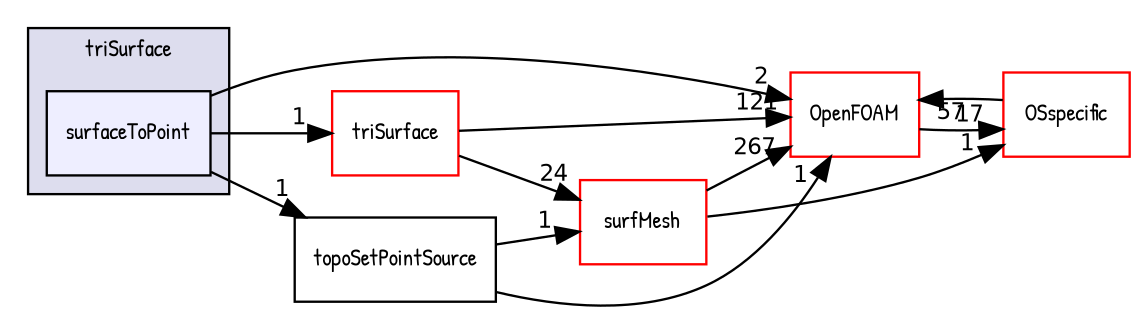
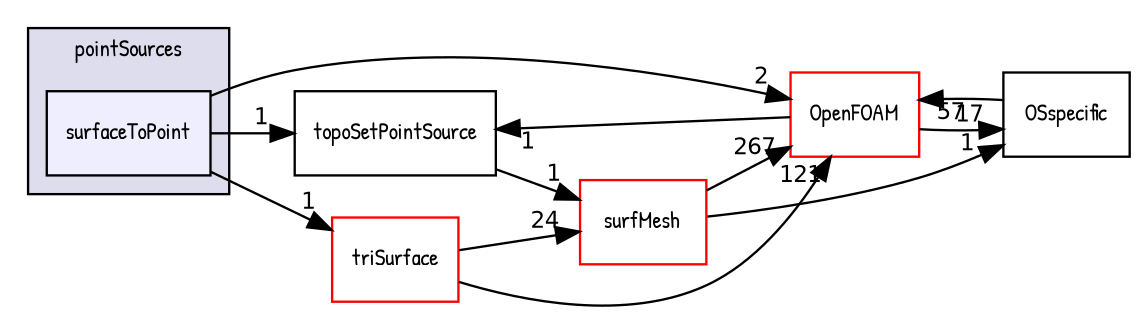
(129, 50) -> (129, 50)
(1067, 115) -> (1067, 115)
(680, 295) -> (655, 123)
